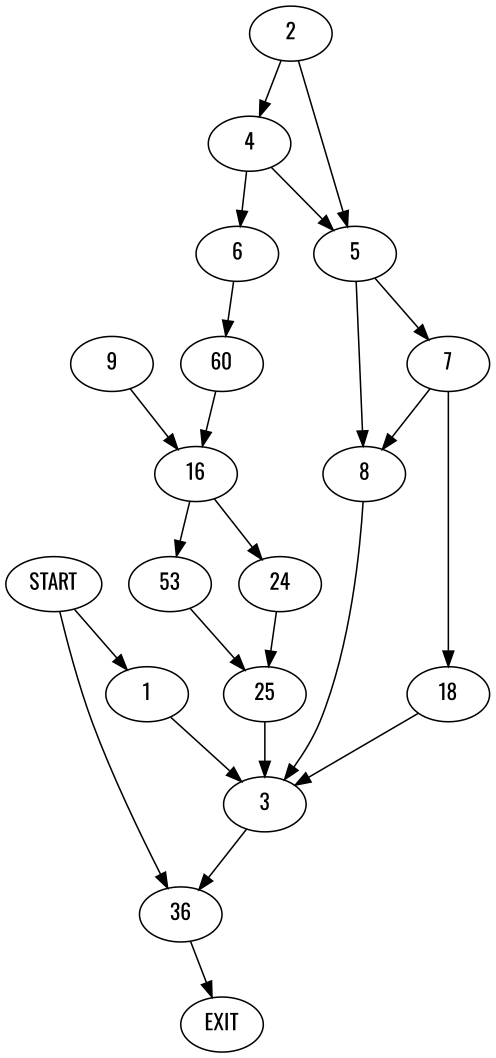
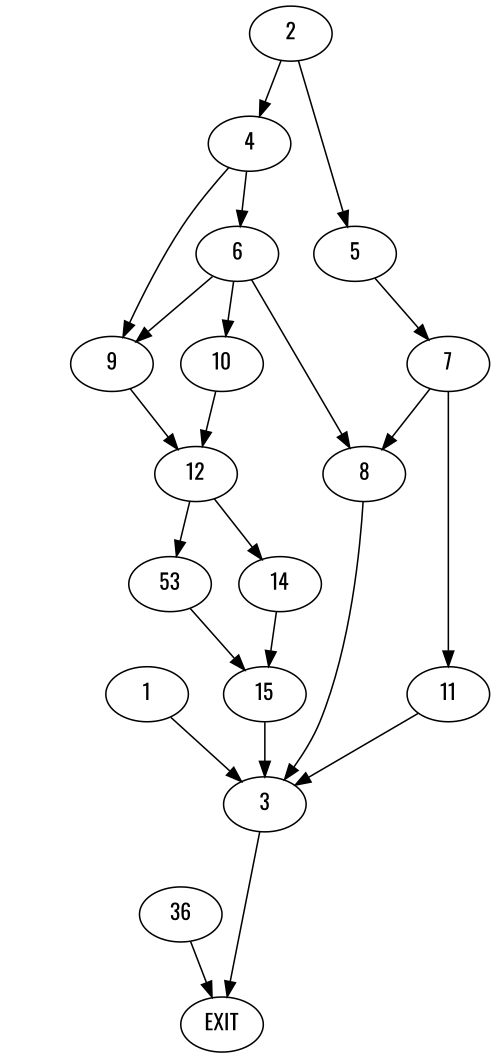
(297, 193) -> (173, 241)
none -> (180, 304)
(359, 356) -> (297, 357)
(222, 364) -> (222, 364)
(196, 474) -> (196, 474)
(54, 584) -> none
(280, 584) -> (280, 584)
(265, 694) -> (265, 694)
(448, 694) -> (448, 694)
(228, 853) -> (245, 907)
